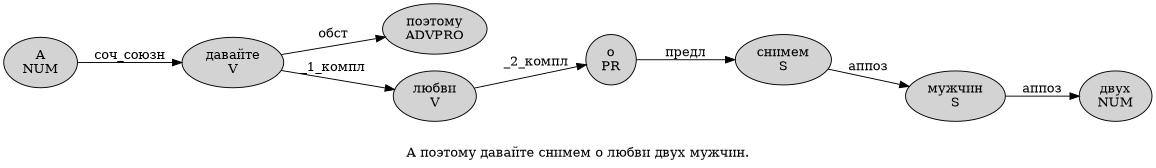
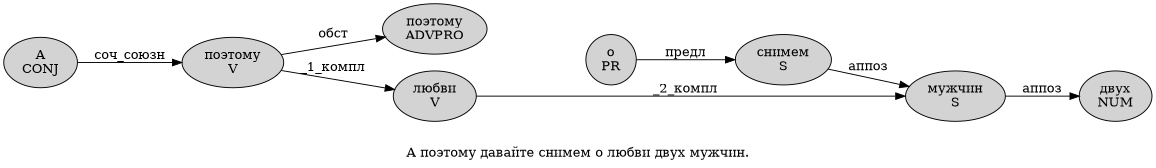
(41, 63) -> (41, 63)
(233, 63) -> (233, 63)
(526, 77) -> (686, 96)
